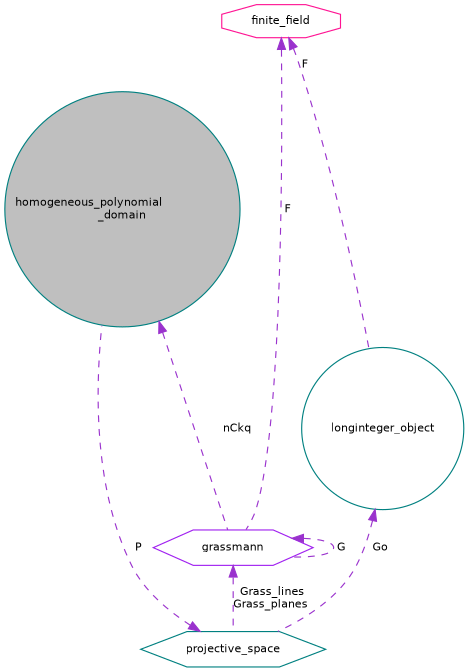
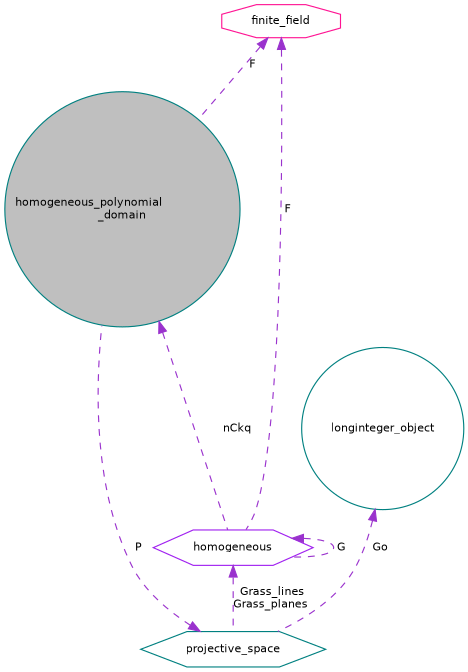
(336, 197) -> (229, 83)
(233, 548) -> (233, 548)
